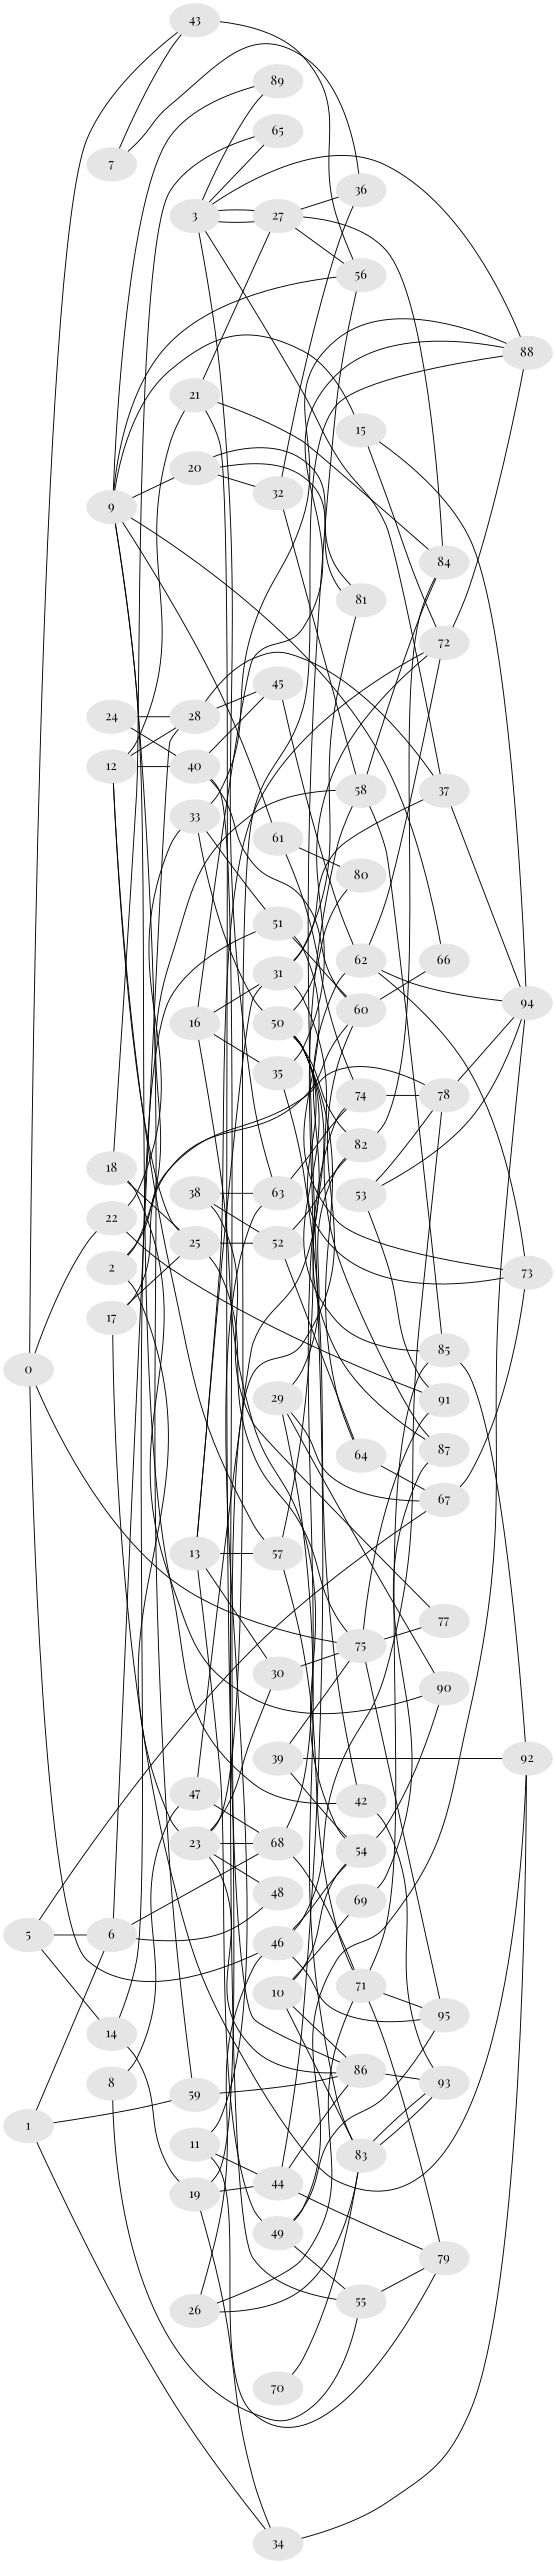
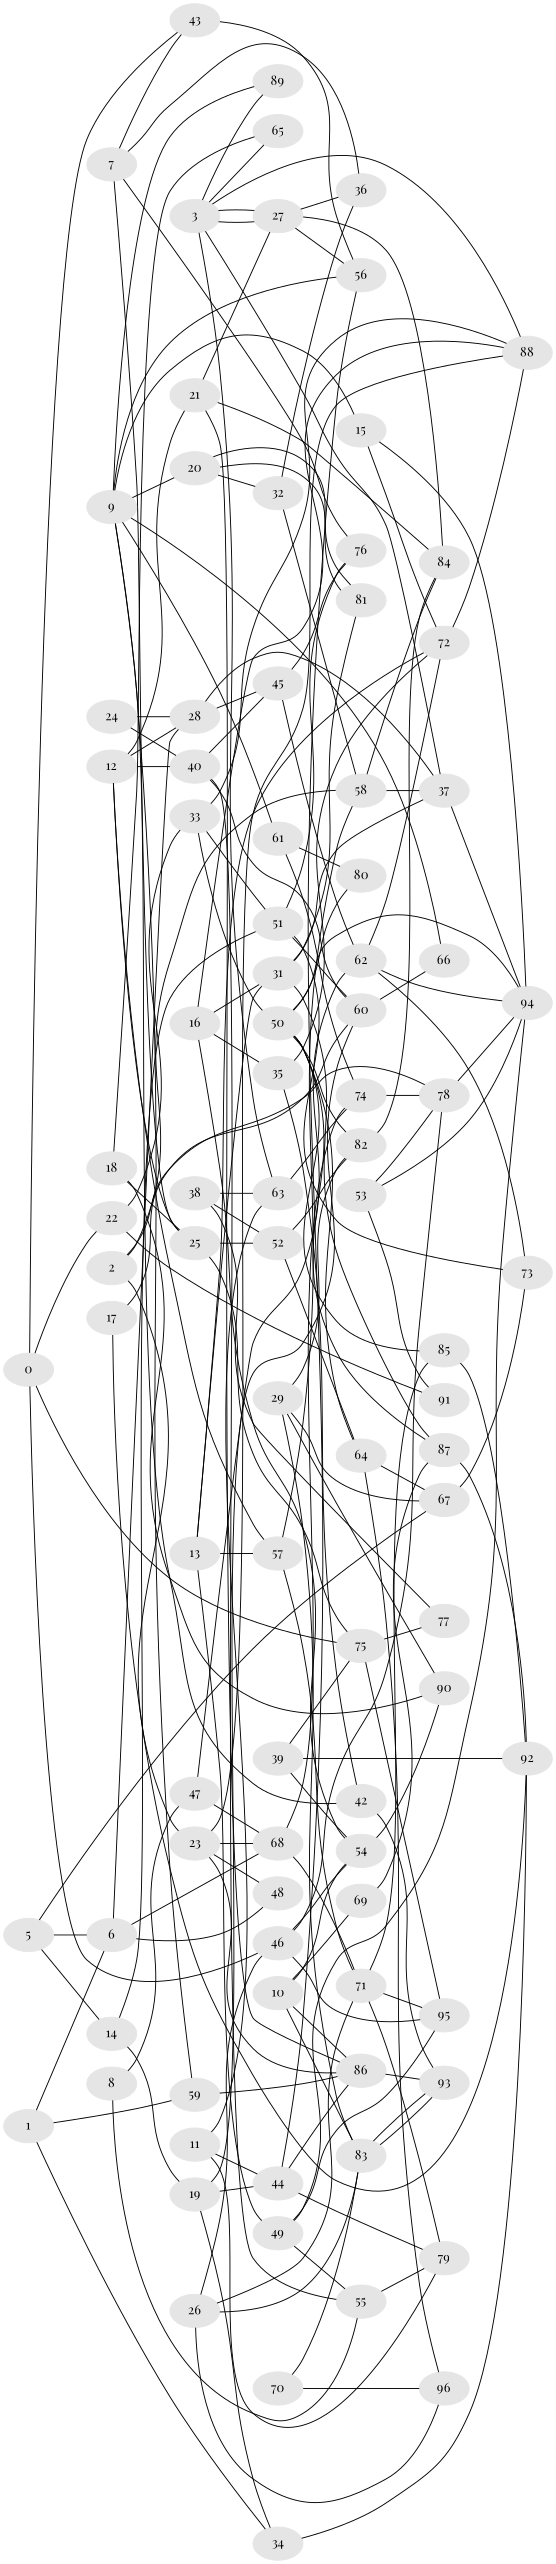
none -> (361, 550)
(413, 1068) -> (403, 791)
(347, 1259) -> (395, 915)
(153, 1281) -> (136, 470)
(384, 1517) -> none
none -> (502, 1563)
(278, 1674) -> none
none -> (444, 2388)
